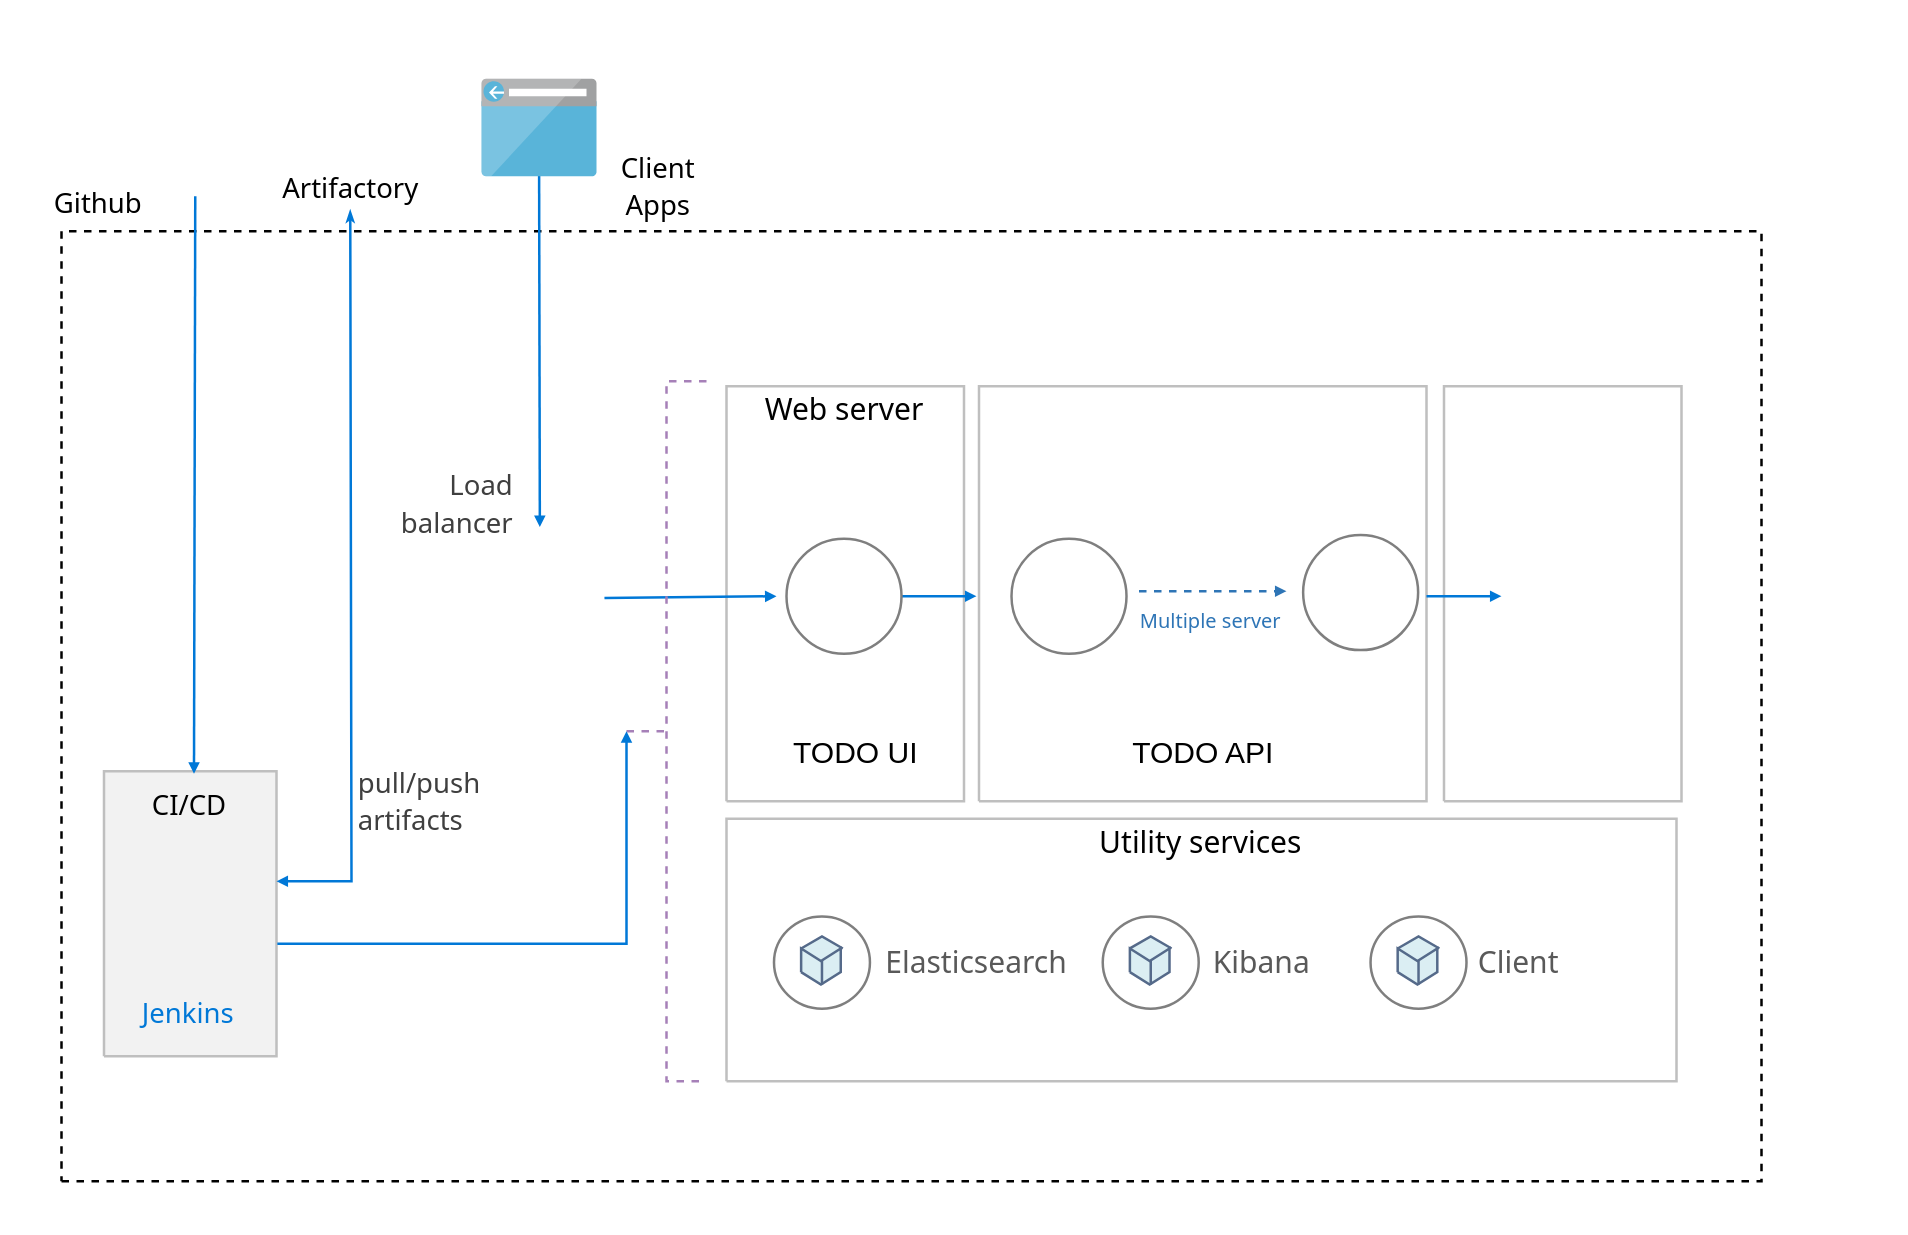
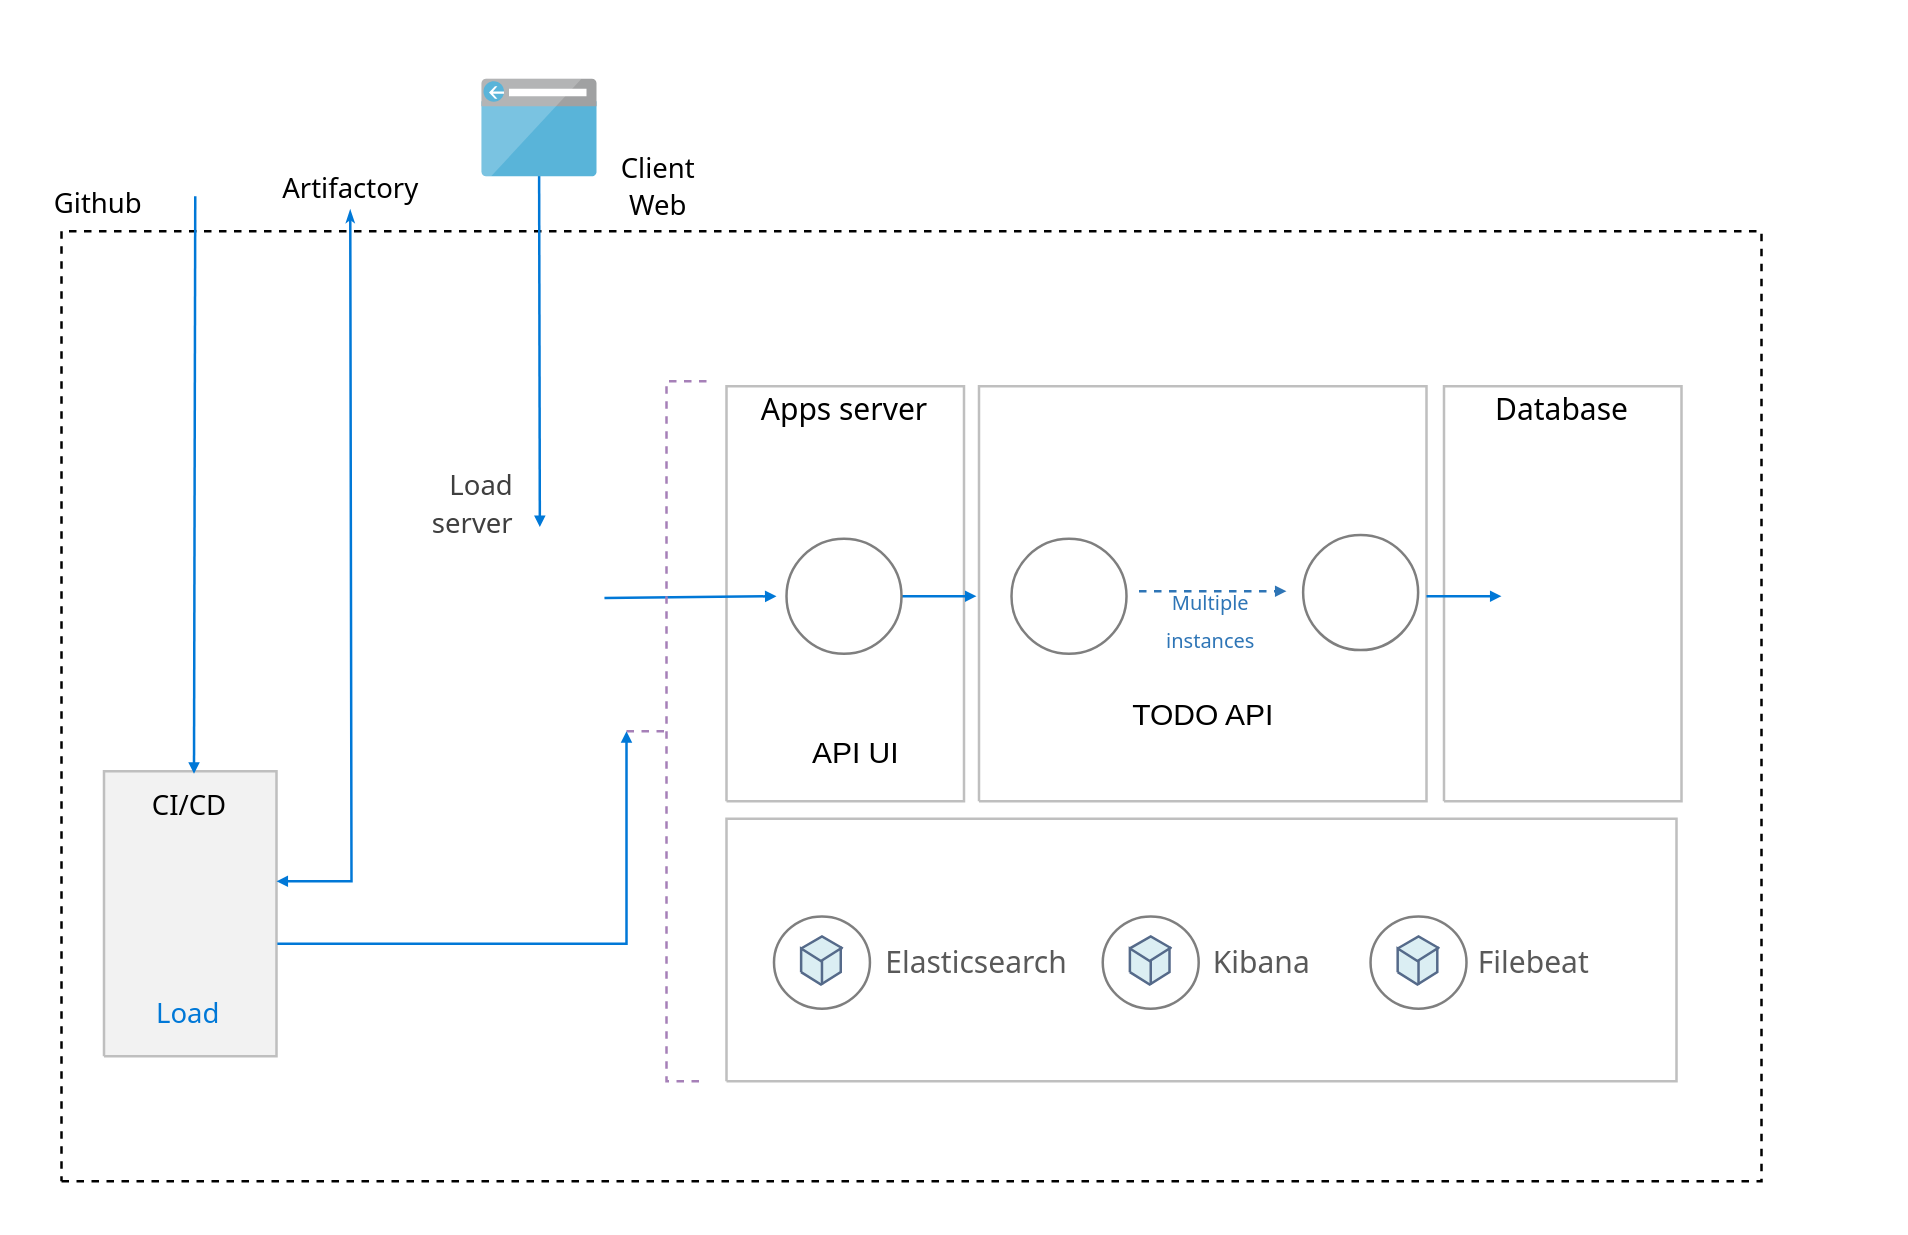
(659, 186) -> (659, 186)
none -> (1563, 410)
(845, 411) -> (845, 411)
(458, 504) -> (458, 504)
(1211, 619) -> (1211, 619)
(1203, 753) -> (1203, 715)
(856, 754) -> (856, 754)
(420, 801) -> none
(1201, 843) -> none
(1521, 964) -> (1538, 964)
(189, 1014) -> (189, 1014)
